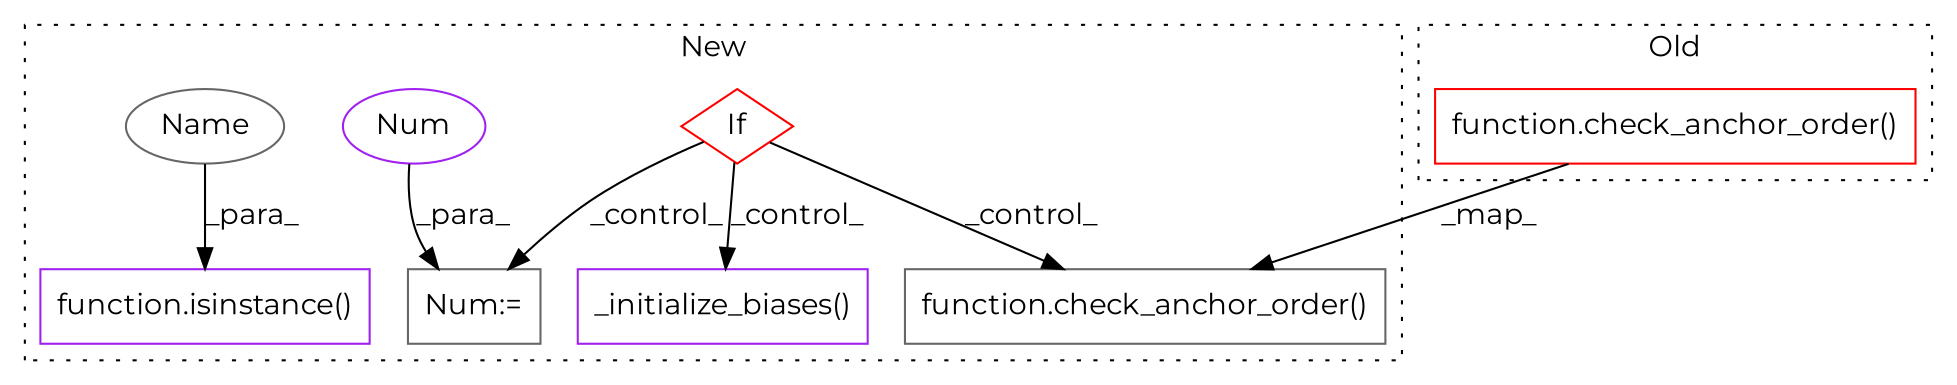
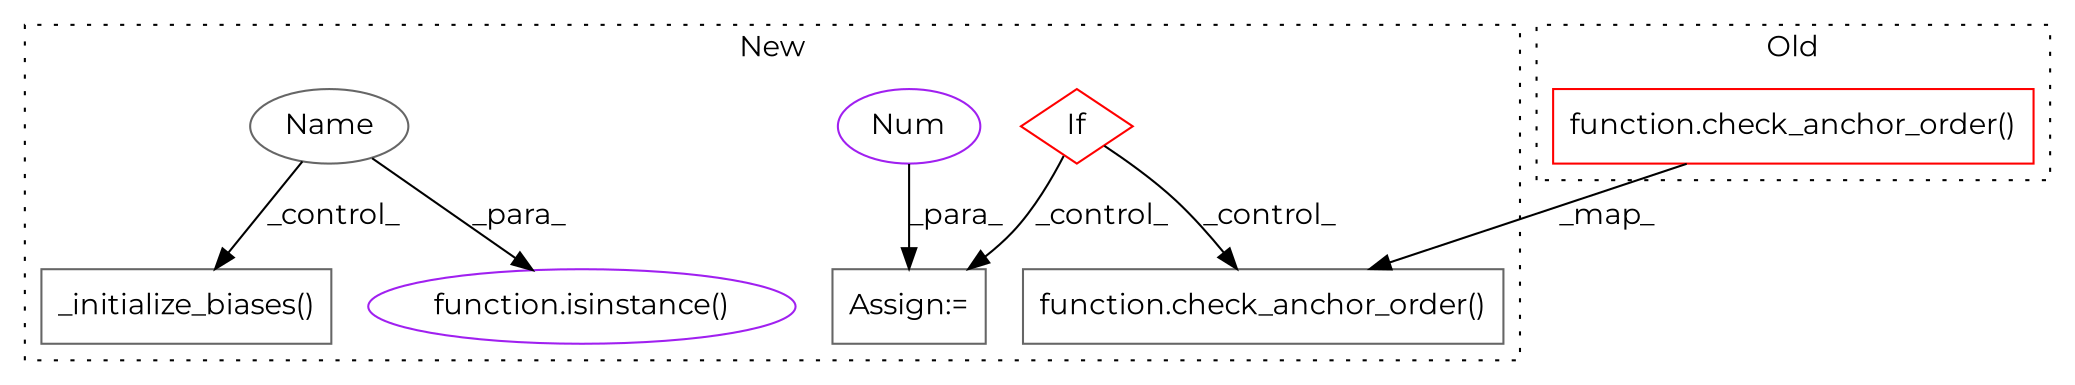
(731, 205) -> (265, 207)
(205, 306) -> (582, 306)
(474, 306) -> (909, 306)
(723, 306) -> (186, 306)
